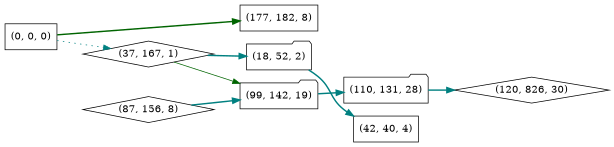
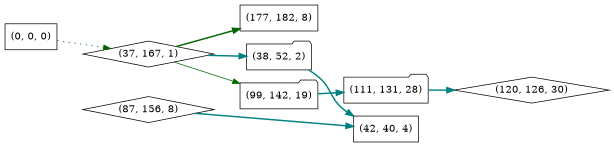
(145, 28) -> (205, 39)
(80, 44) -> (80, 44)
(279, 57) -> (279, 57)
(386, 90) -> (386, 90)
(532, 90) -> (532, 90)
(212, 103) -> (271, 120)
